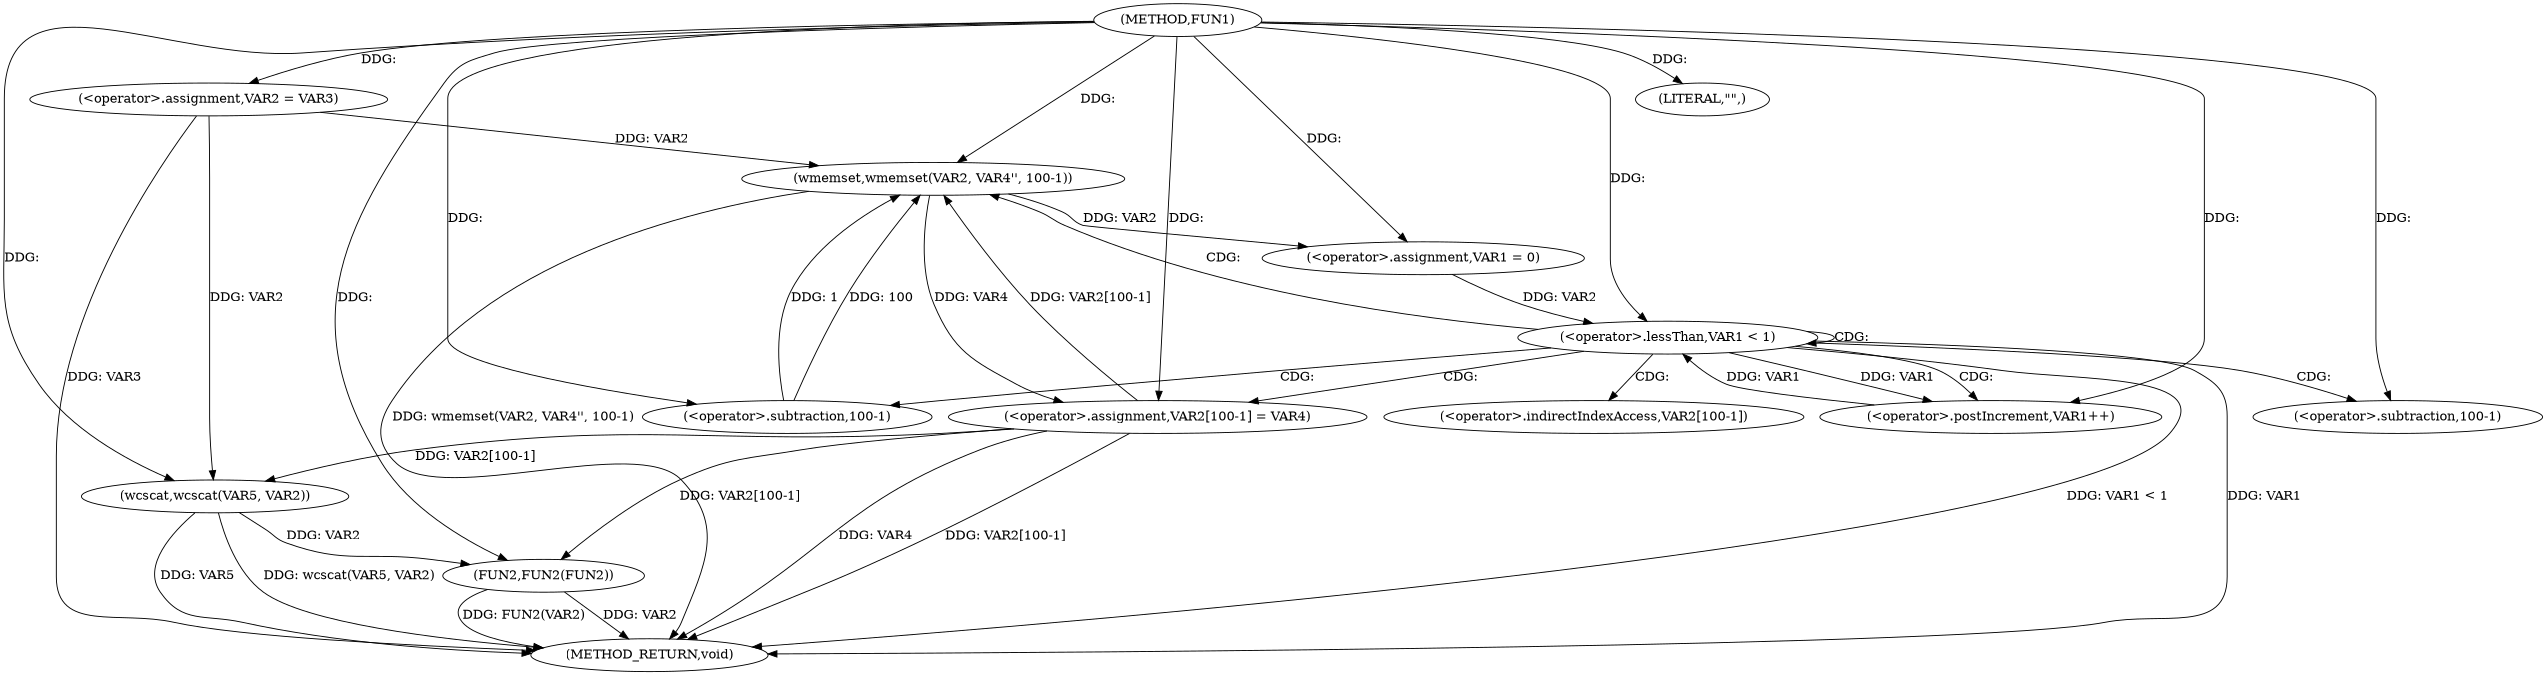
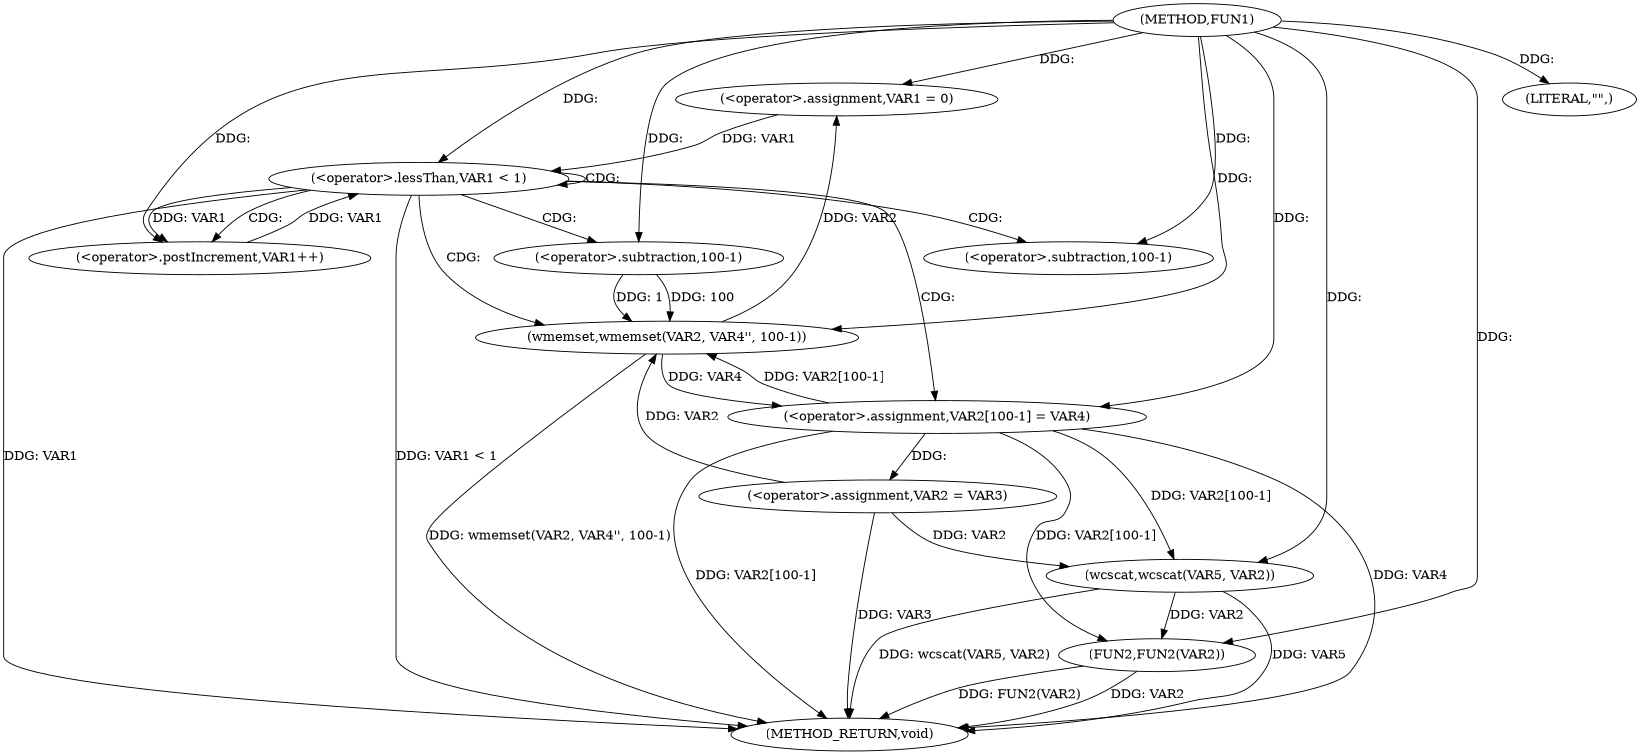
(674, 31) -> (910, 453)
(1560, 298) -> (759, 139)
(1594, 417) -> none
(544, 576) -> (1157, 655)
